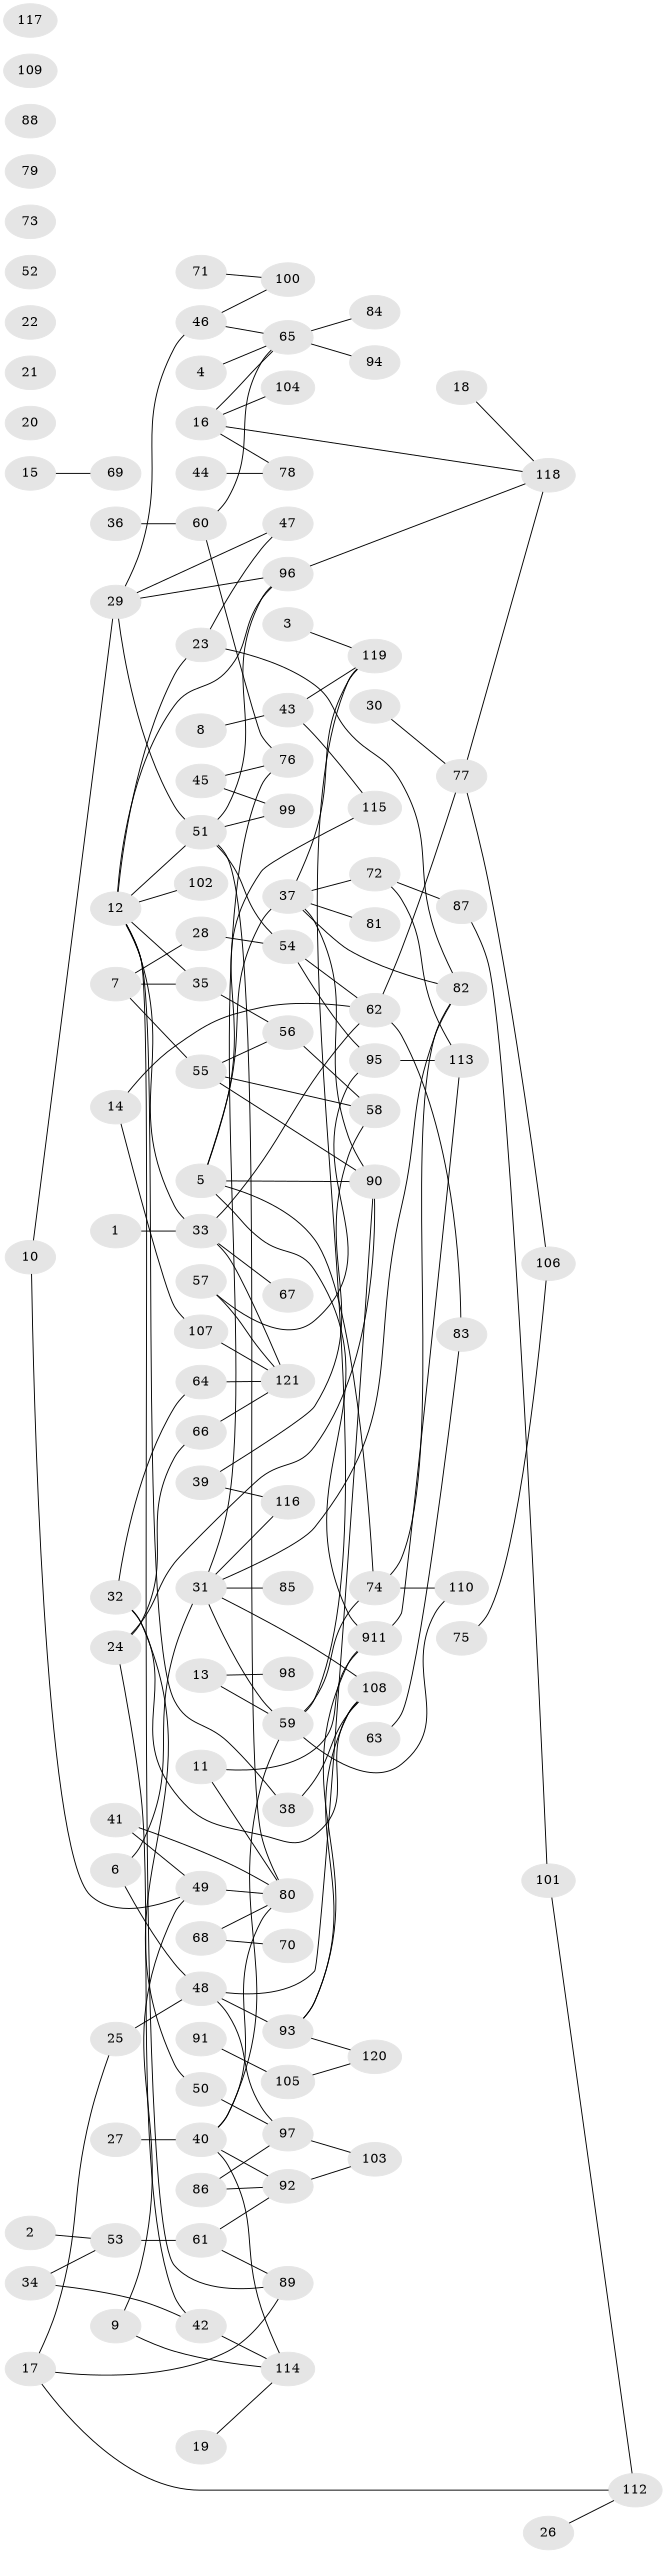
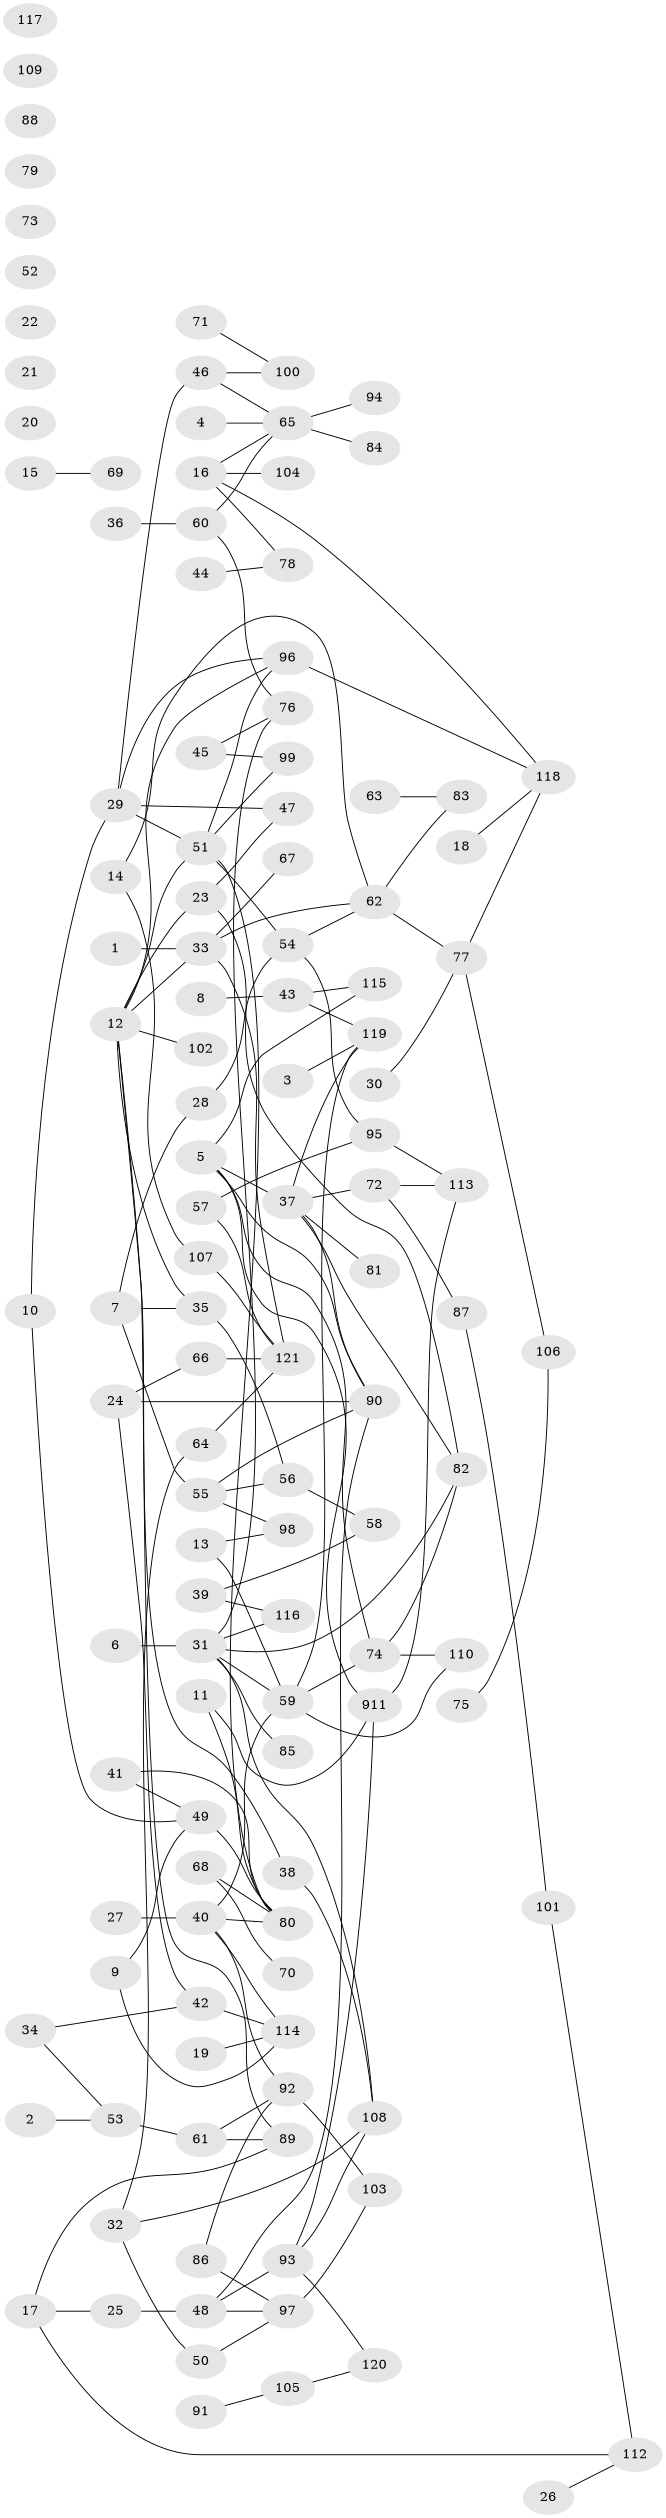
(288, 1091) -> (245, 1513)
(155, 1937) -> none
